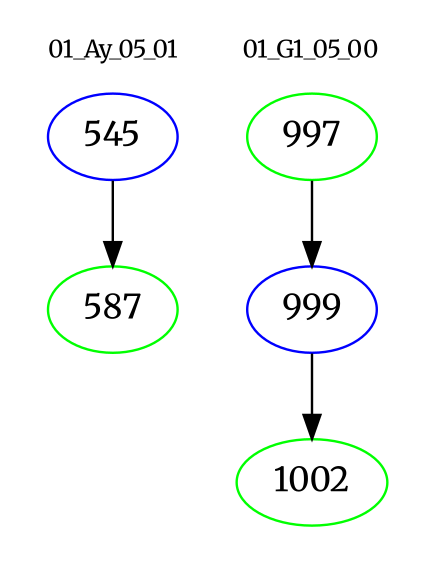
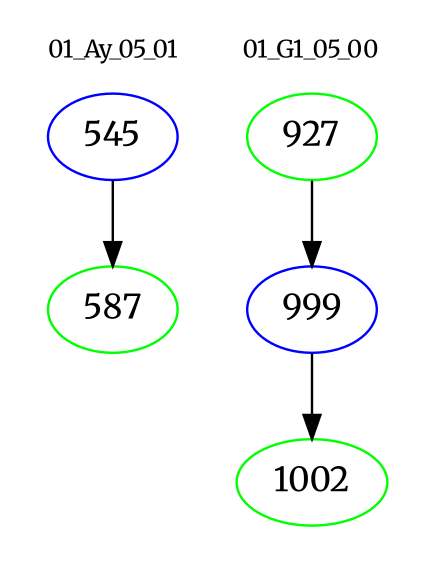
(312, 137) -> (312, 137)
